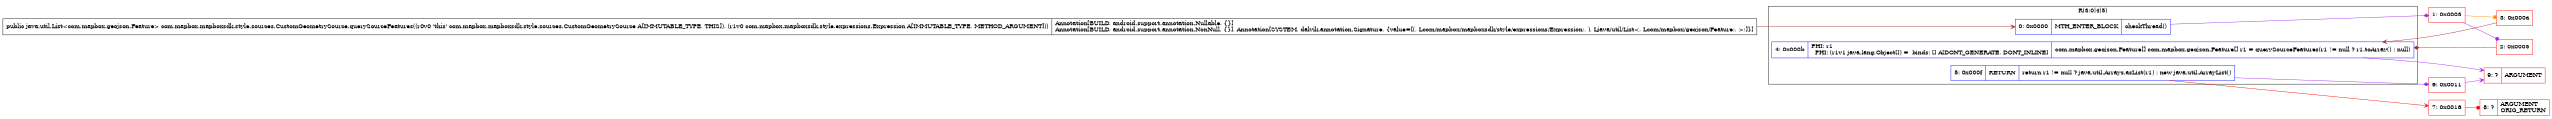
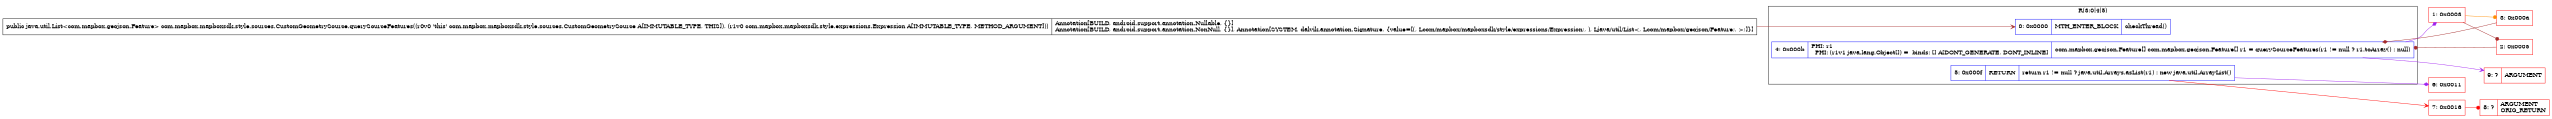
(2297, 20) -> (2423, 35)
(2479, 30) -> (2479, 30)
(2442, 34) -> (2442, 34)
(2457, 47) -> (2457, 47)
(2473, 81) -> none
